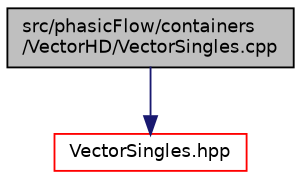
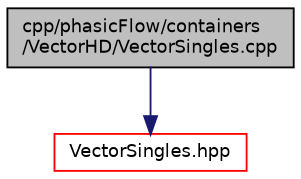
(151, 38) -> (151, 38)
